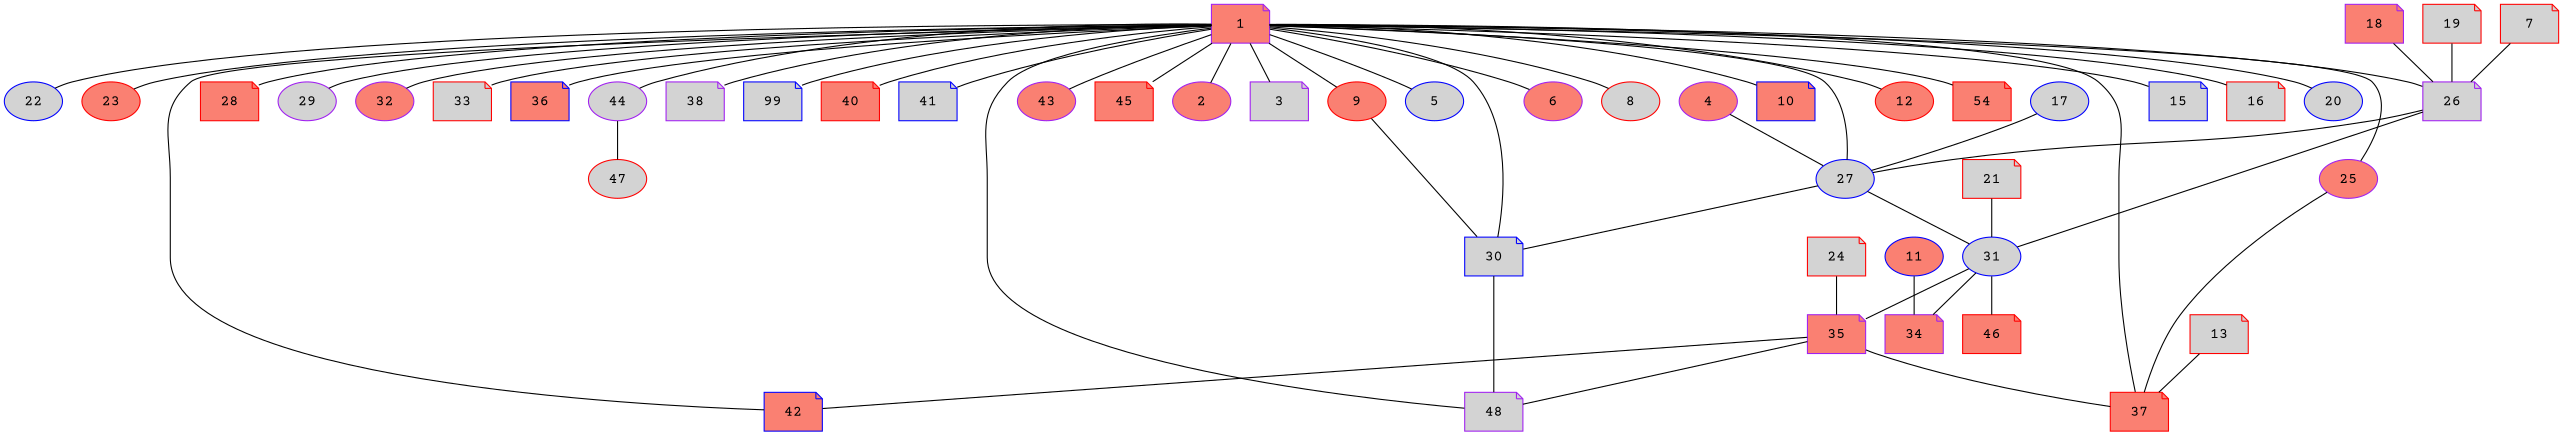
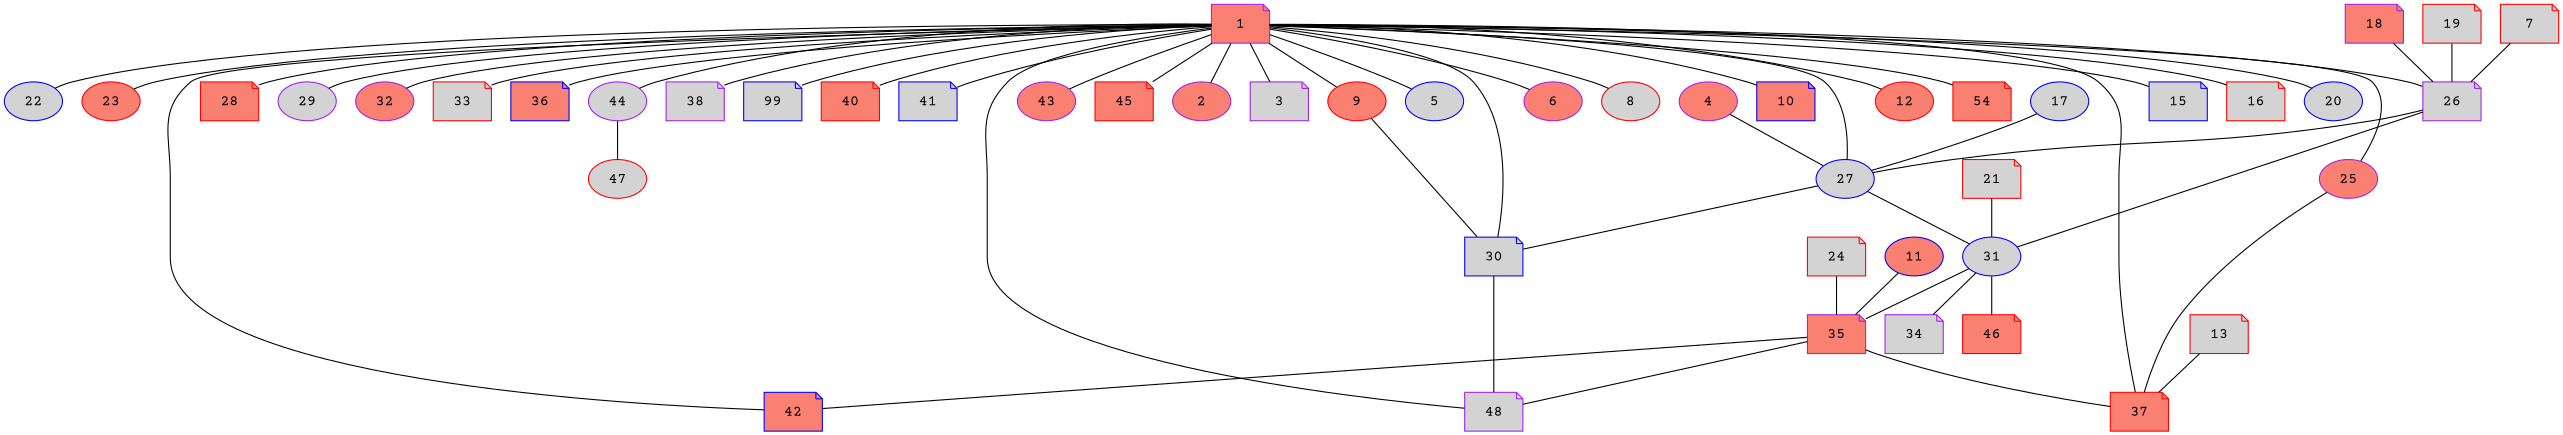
(1914, 288) -> (1877, 294)
(1914, 334) -> (1914, 334)
